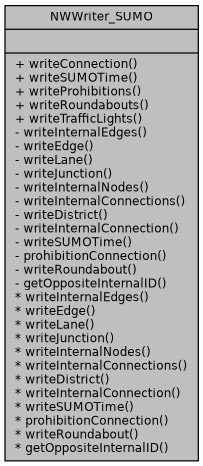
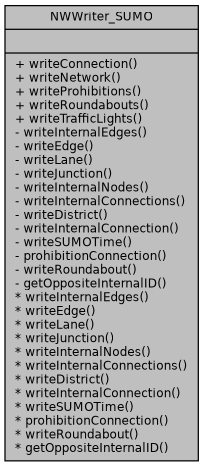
(77, 78) -> (68, 78)
